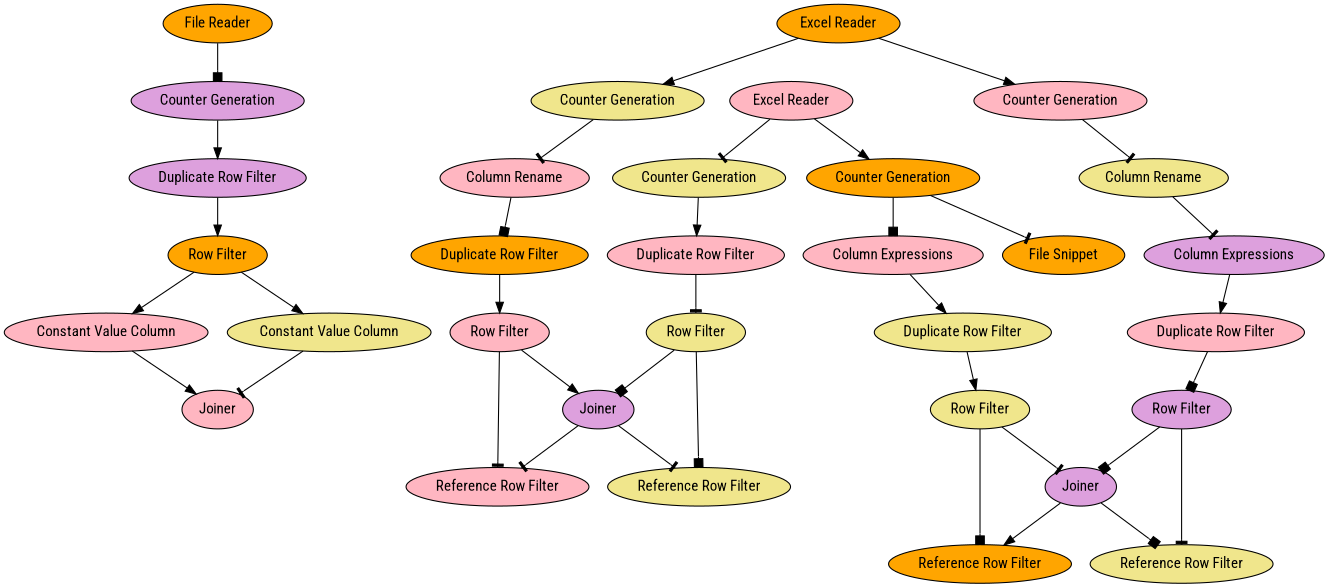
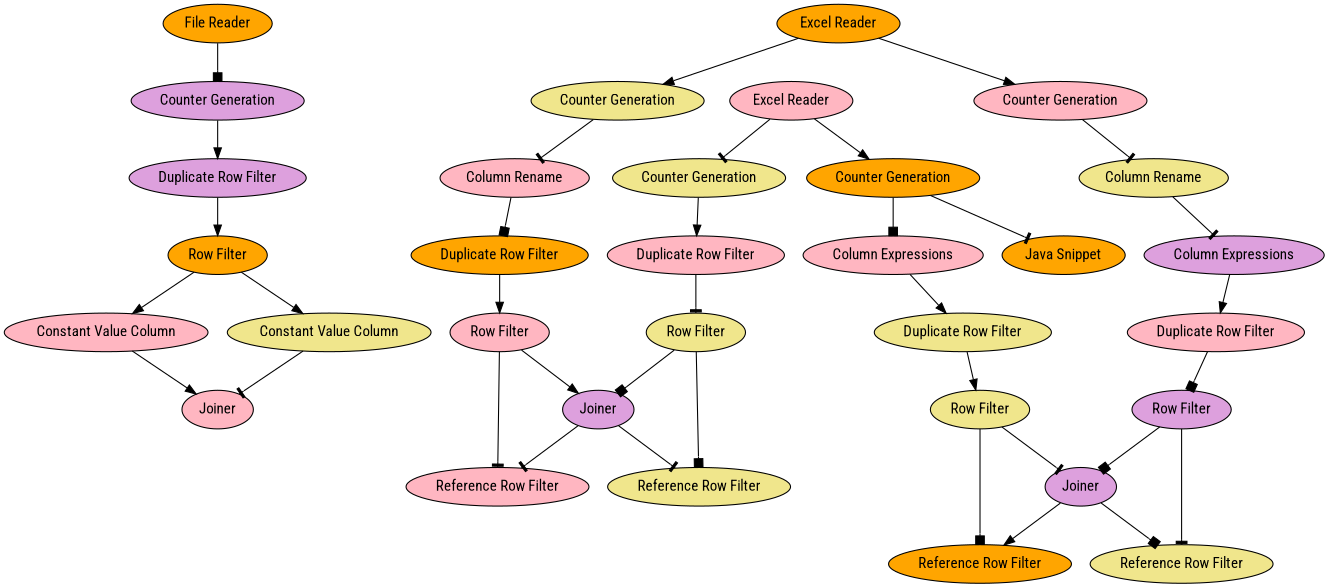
(1064, 255) -> (1064, 255)
